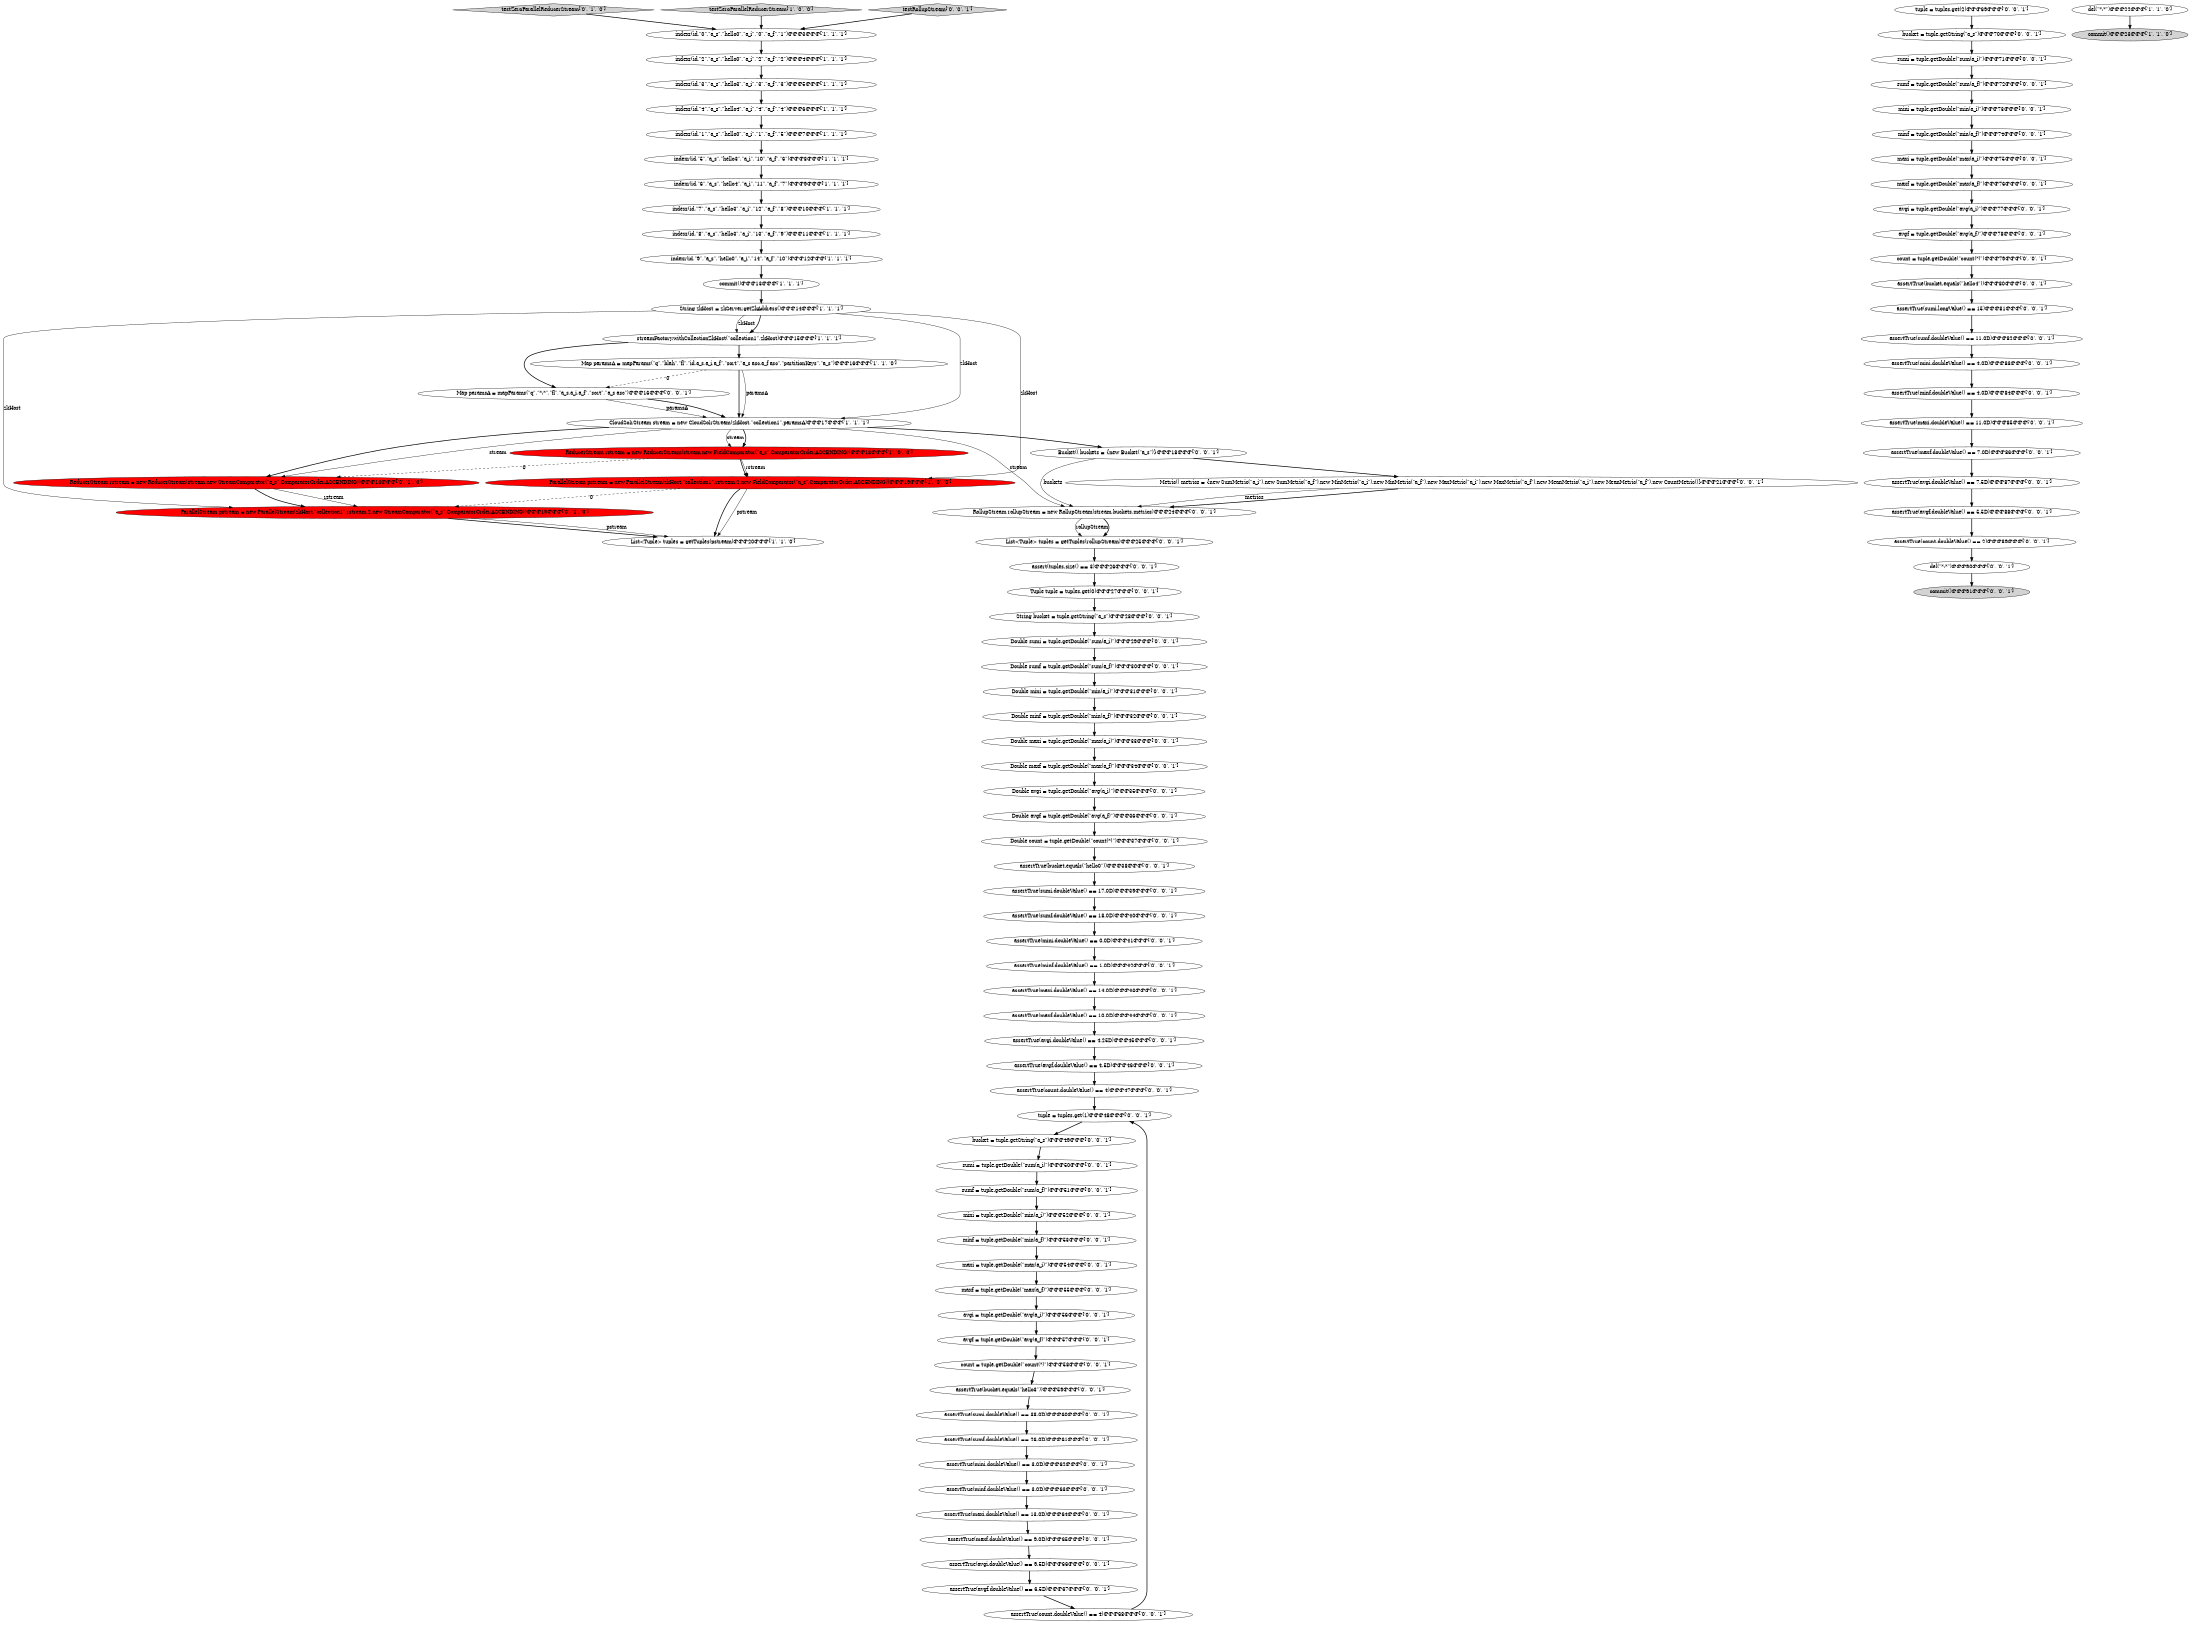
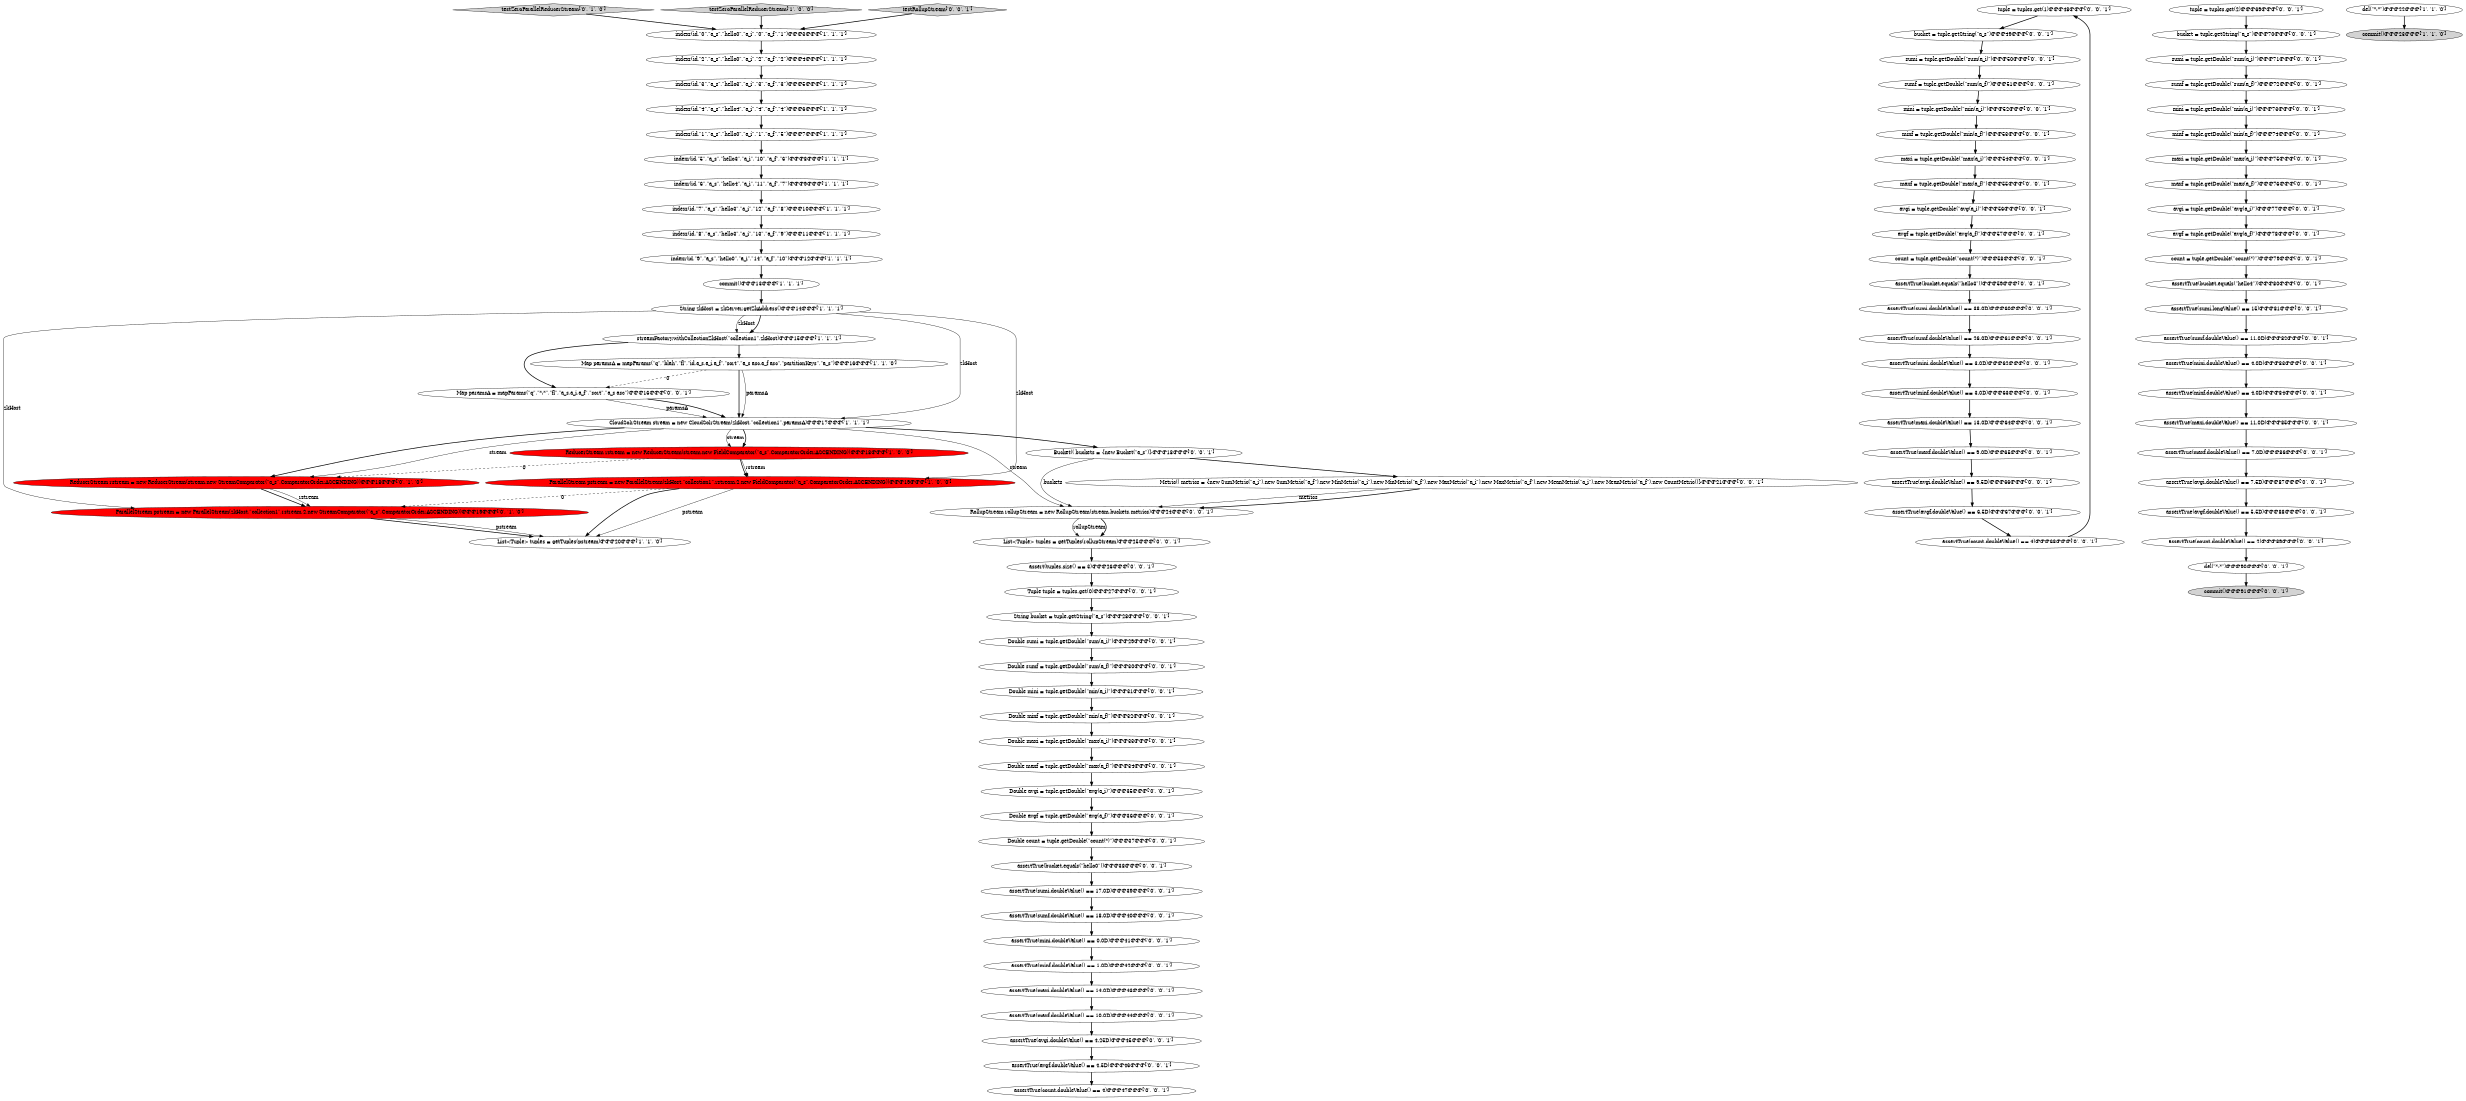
(1094, 1102) -> none
